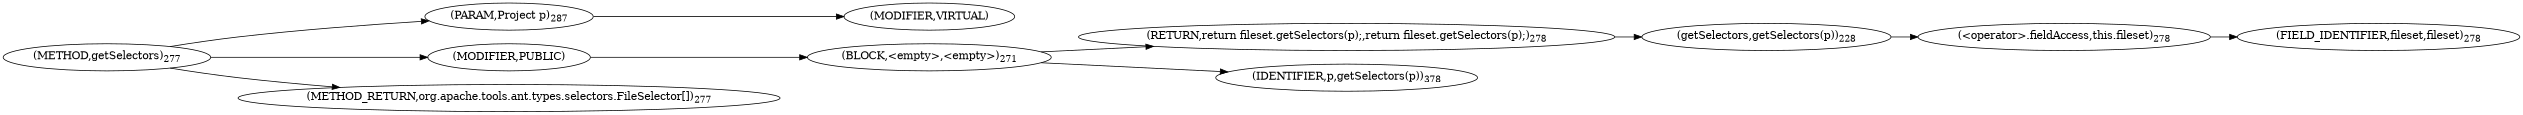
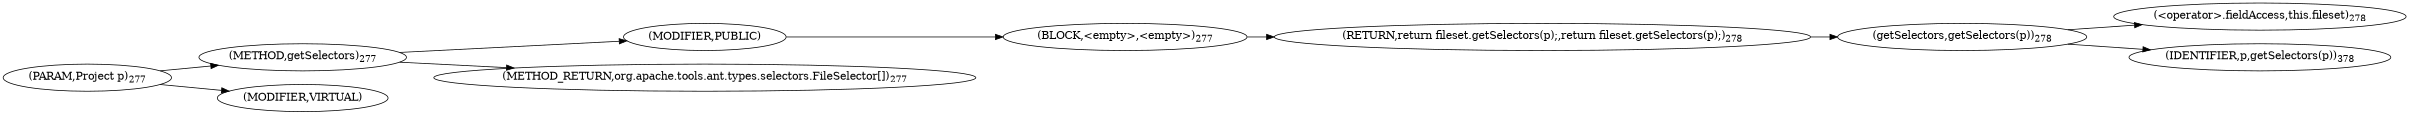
(559, 15) -> (137, 77)
(295, 31) -> (185, 68)
(1847, 36) -> (2043, 36)
(2378, 37) -> none
(1009, 56) -> (1204, 36)
(1131, 67) -> (2105, 47)
